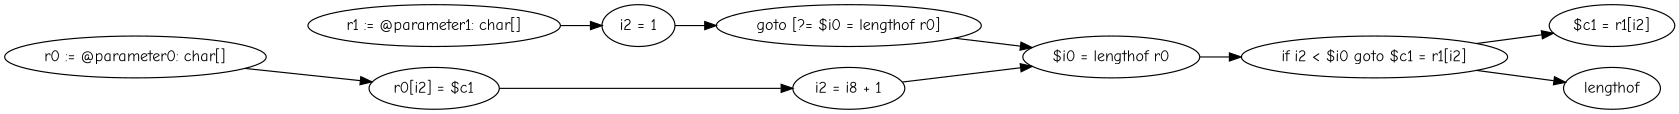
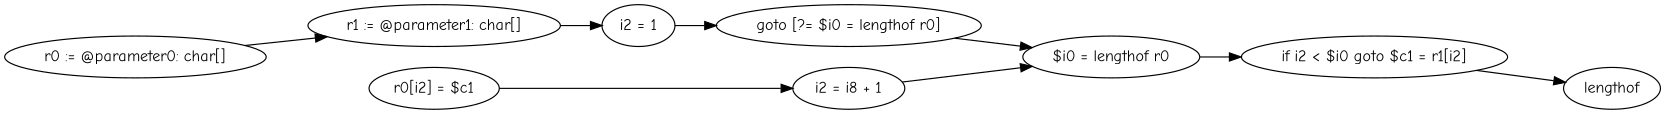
(1612, 26) -> none
(302, 75) -> (280, 42)
